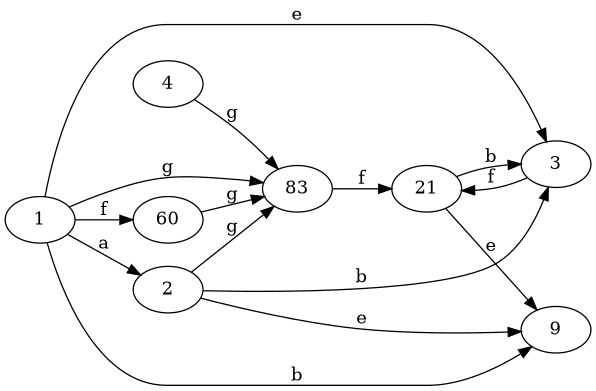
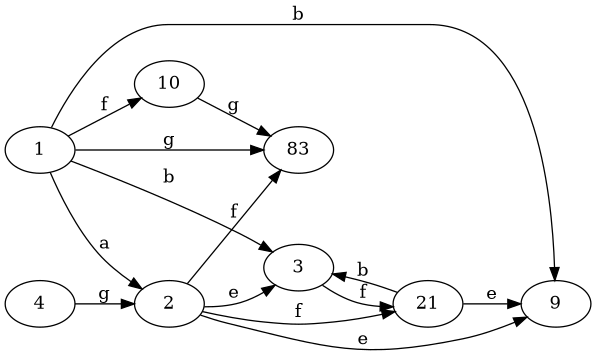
(297, 15) -> (169, 178)
(233, 127) -> (98, 304)
(355, 189) -> (292, 324)
(168, 220) -> (169, 84)
(233, 227) -> (234, 213)
(362, 277) -> (234, 293)
